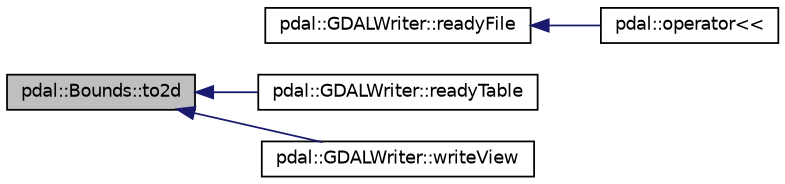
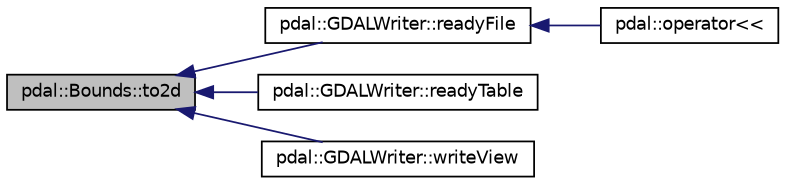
none -> (258, 57)
